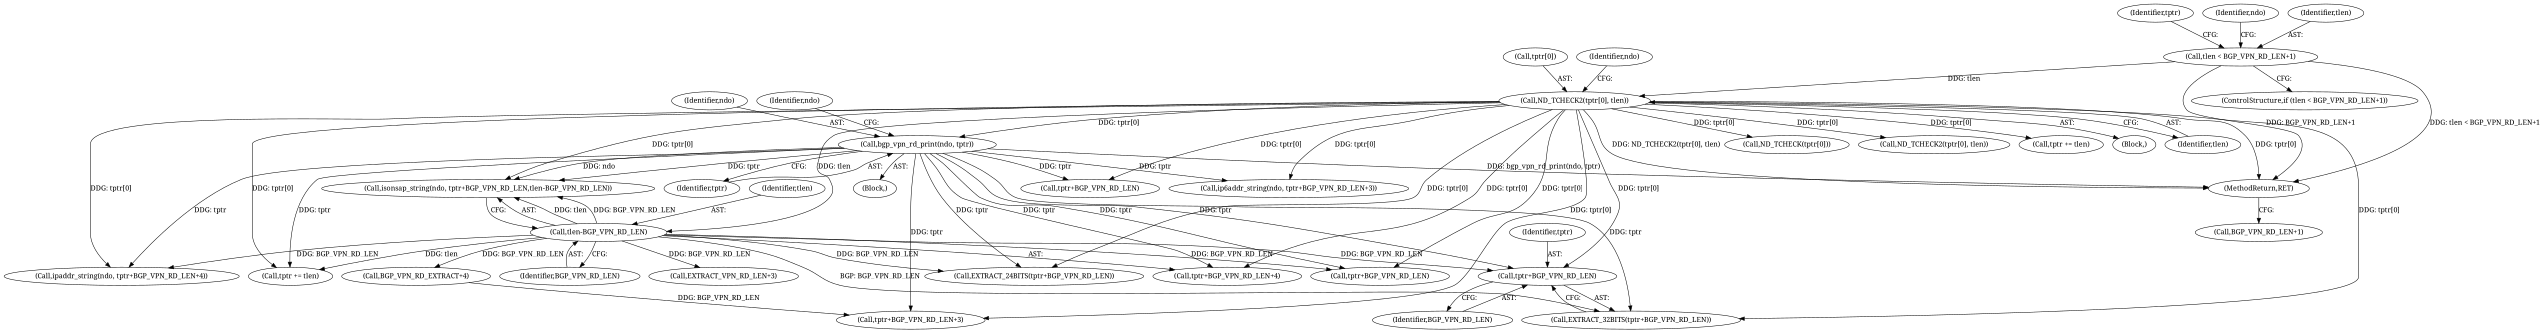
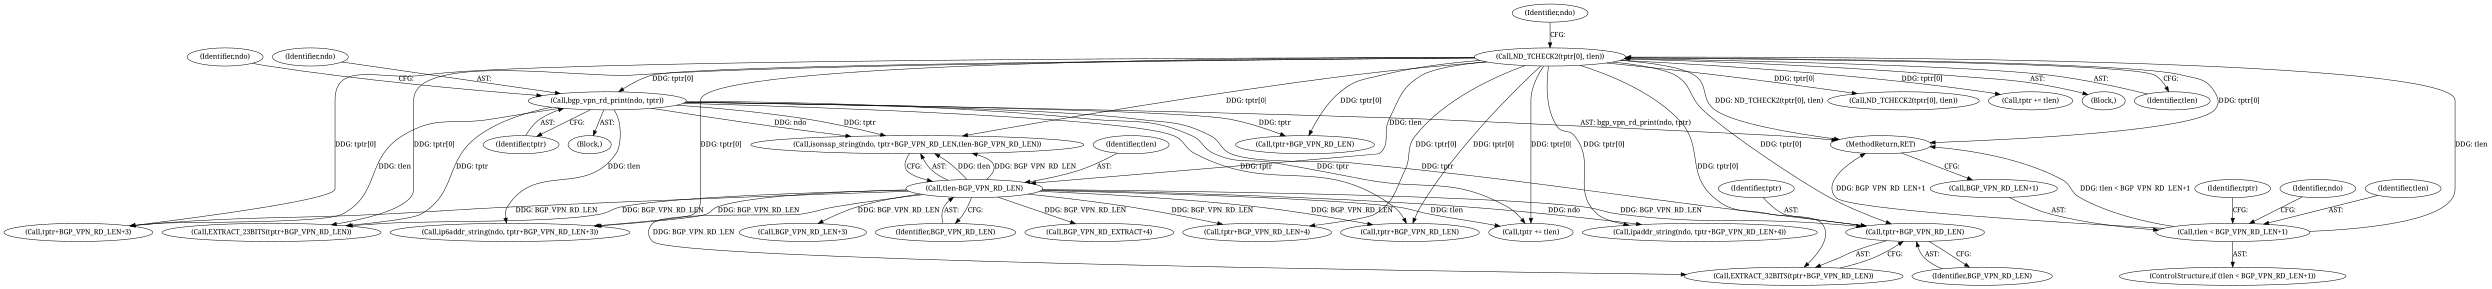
(1535, 57) -> none
(2285, 79) -> (2241, 254)
(1787, 145) -> none
(473, 160) -> none
(1155, 167) -> (624, 167)
(1544, 167) -> (1636, 123)
none -> (744, 201)
(1326, 208) -> none
none -> (2076, 220)
(1058, 222) -> none
(927, 232) -> (395, 167)
(338, 254) -> (1564, 210)
(1037, 254) -> (1213, 210)
(724, 276) -> (803, 232)
(880, 276) -> (694, 232)
(1034, 276) -> (272, 232)
(656, 300) -> (522, 206)
